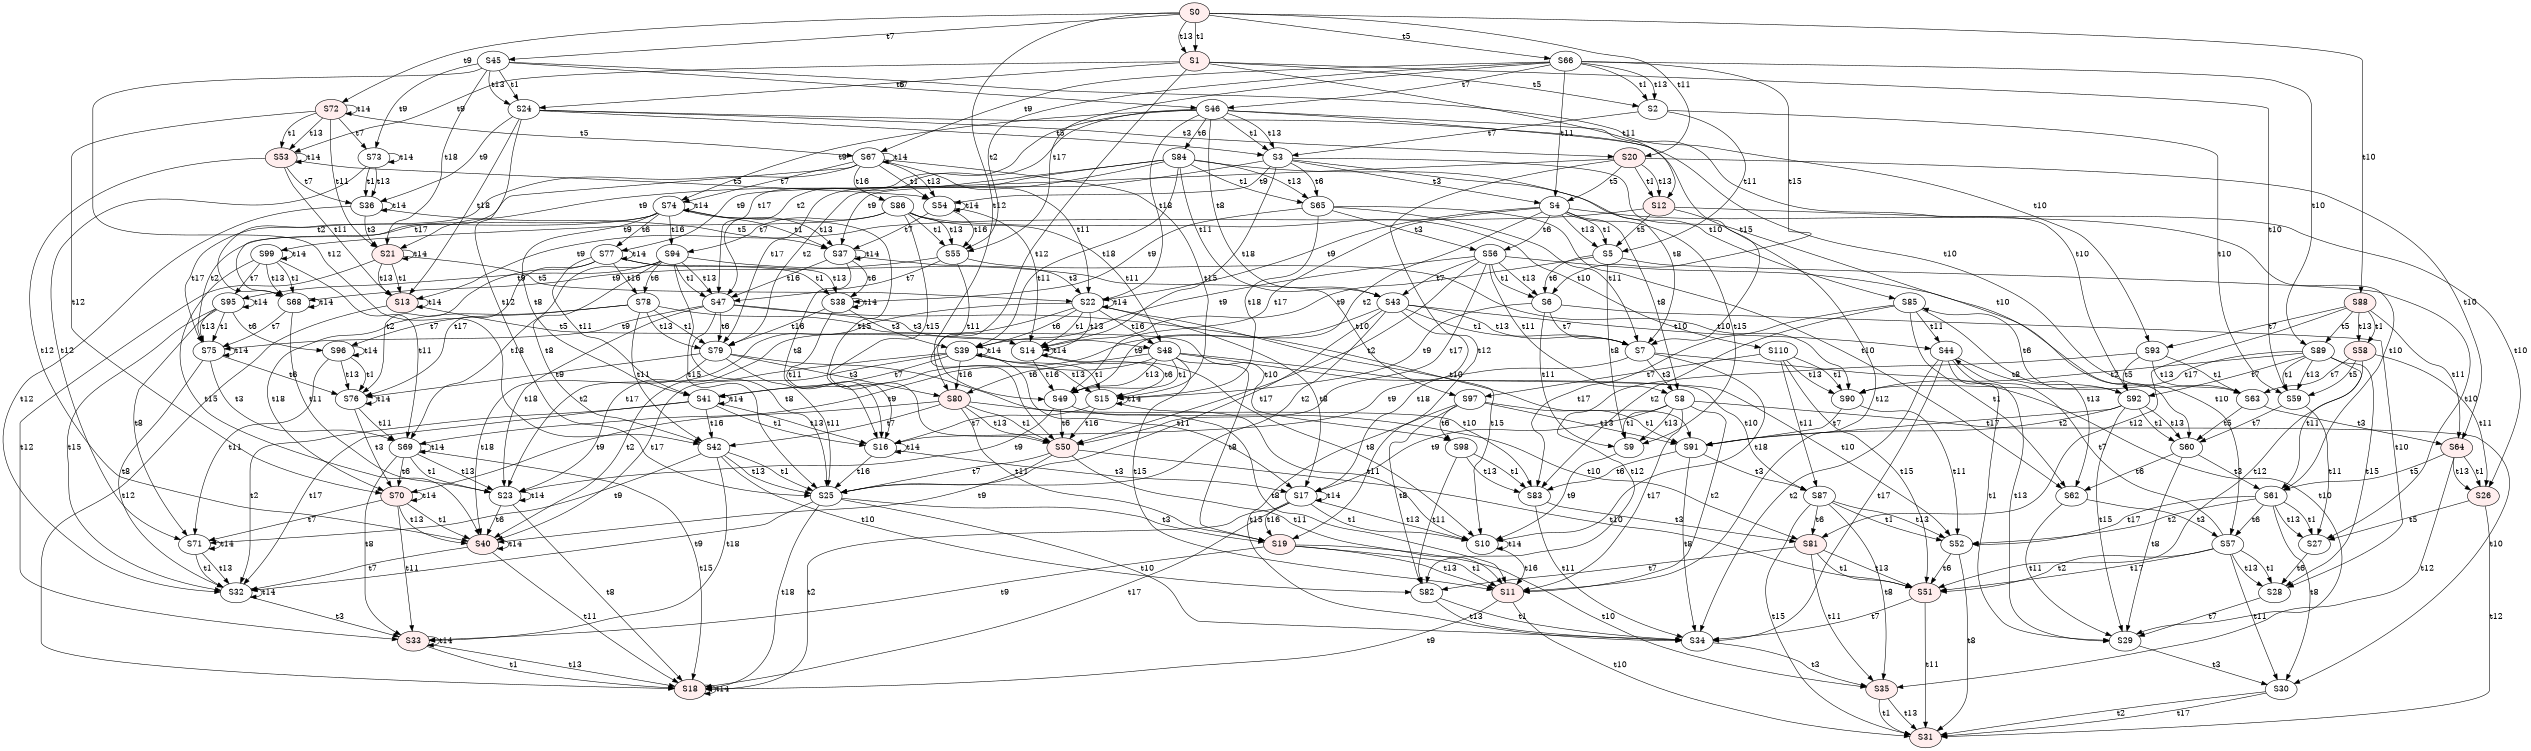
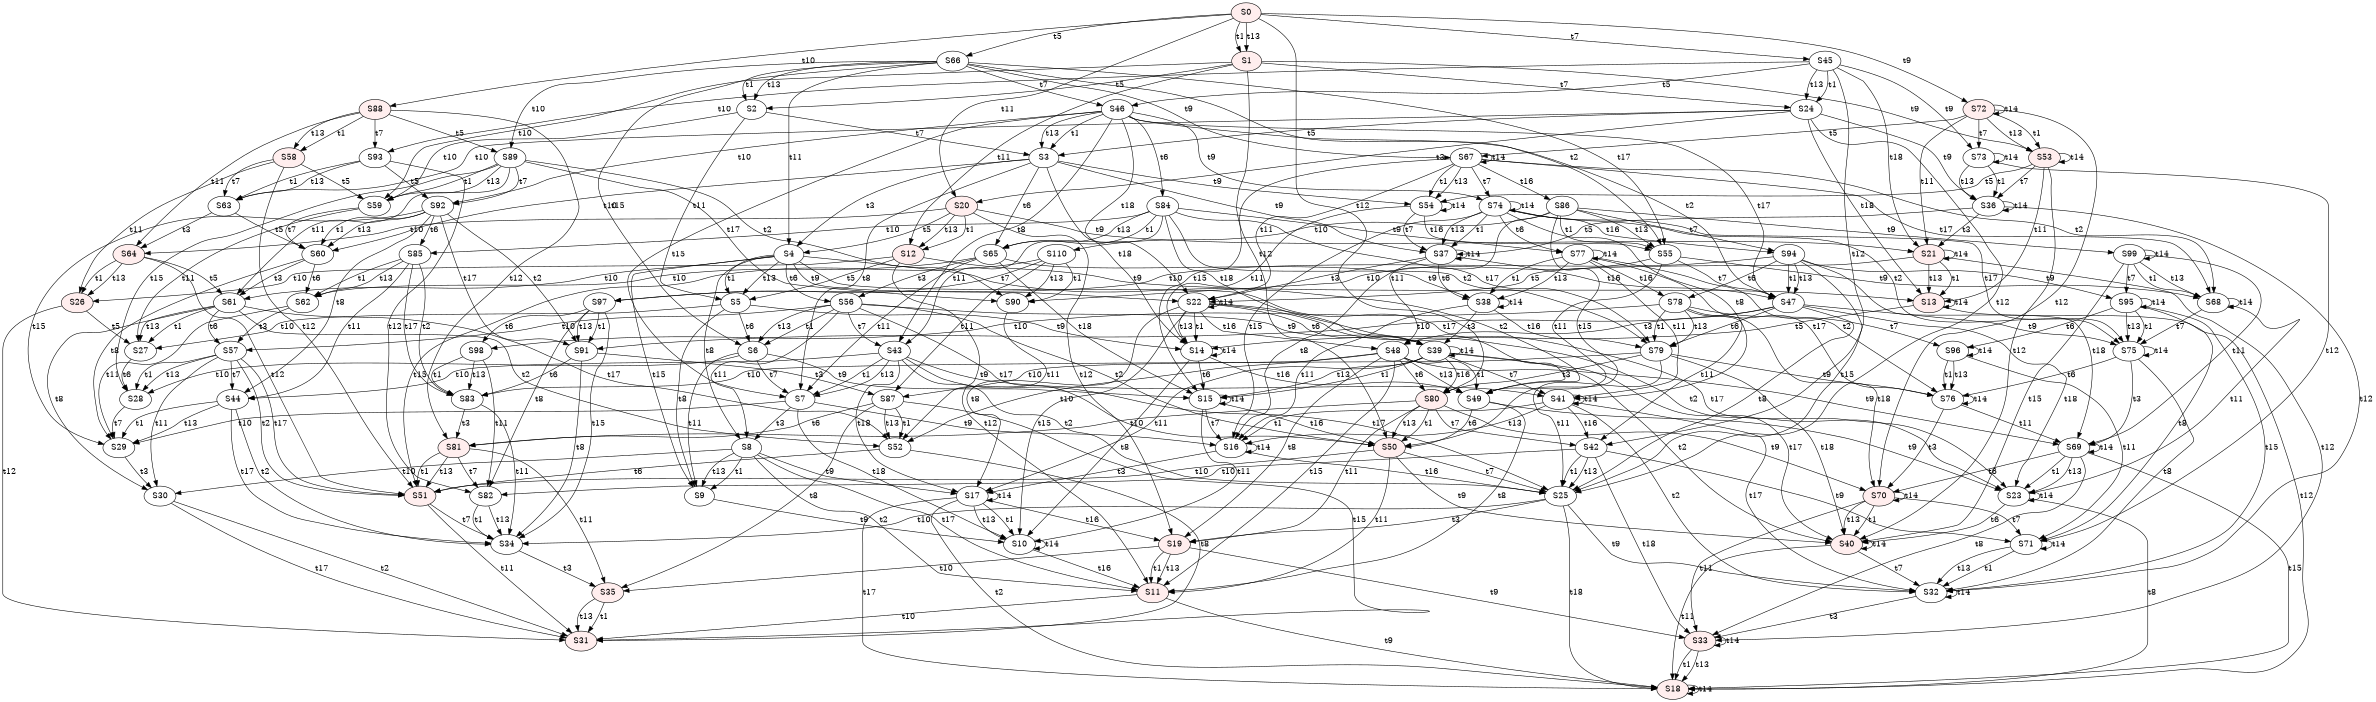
(544, 358) -> none
(2059, 385) -> (335, 297)
(1808, 430) -> none
(2225, 634) -> (271, 380)
